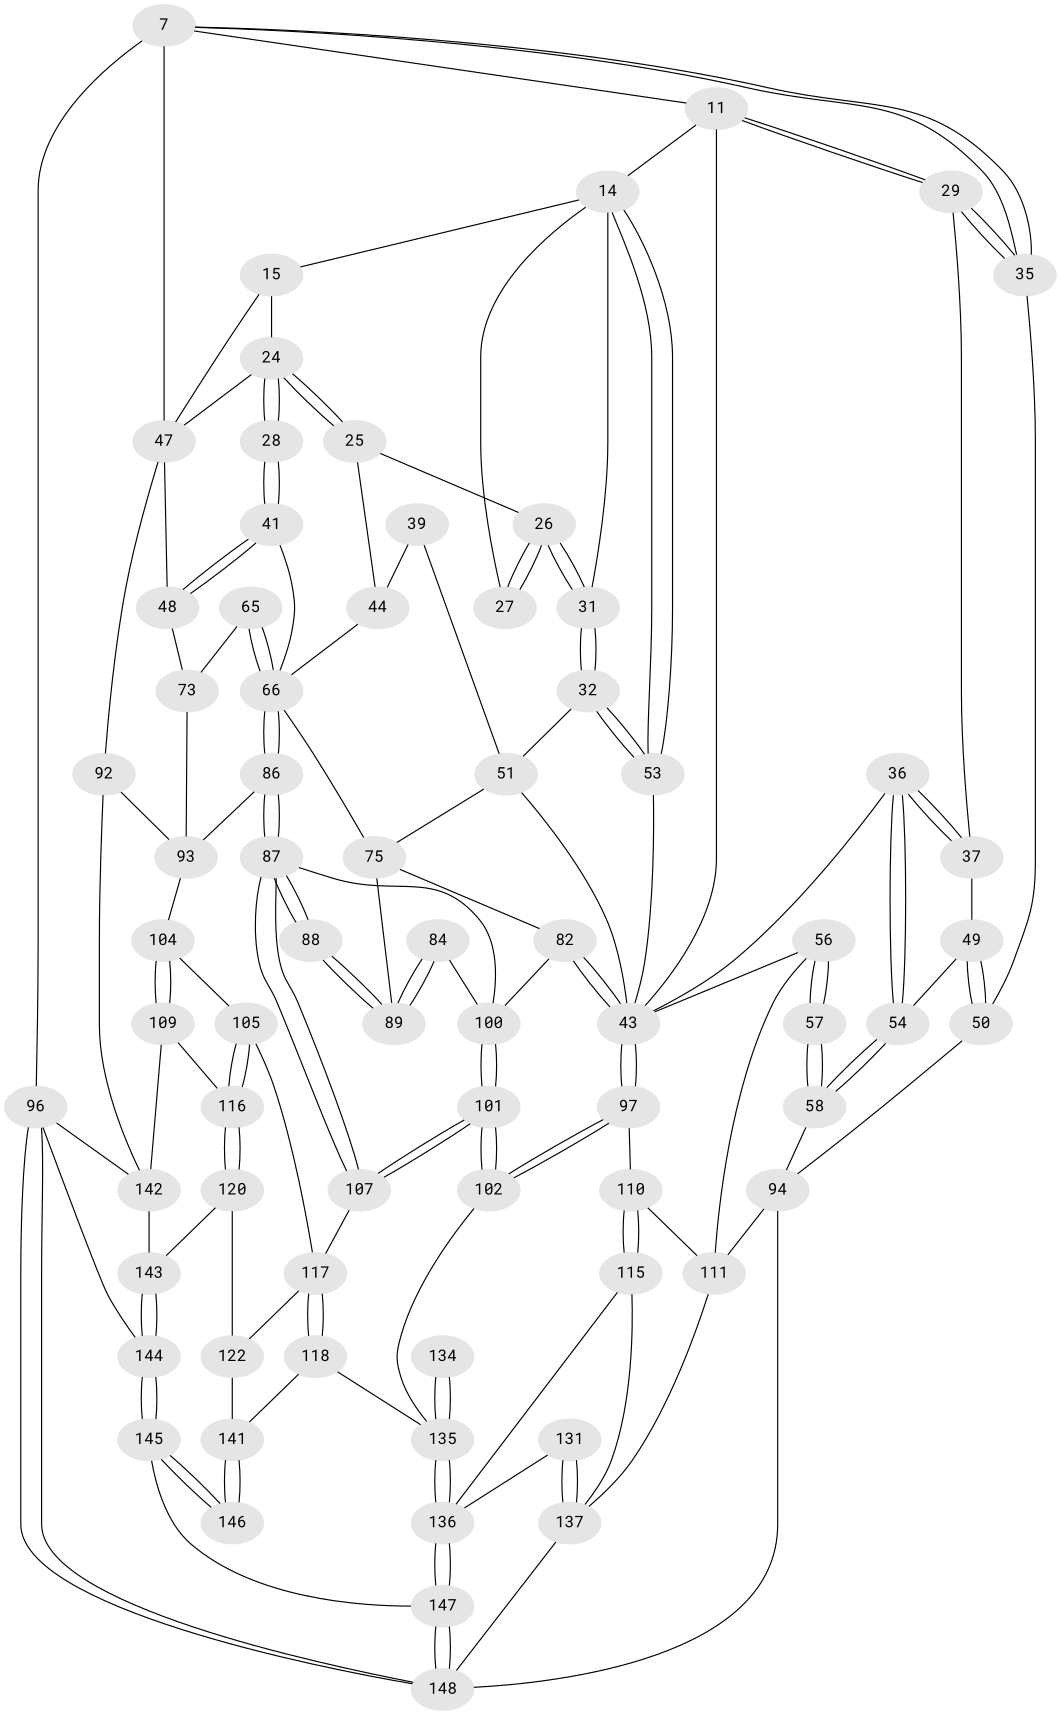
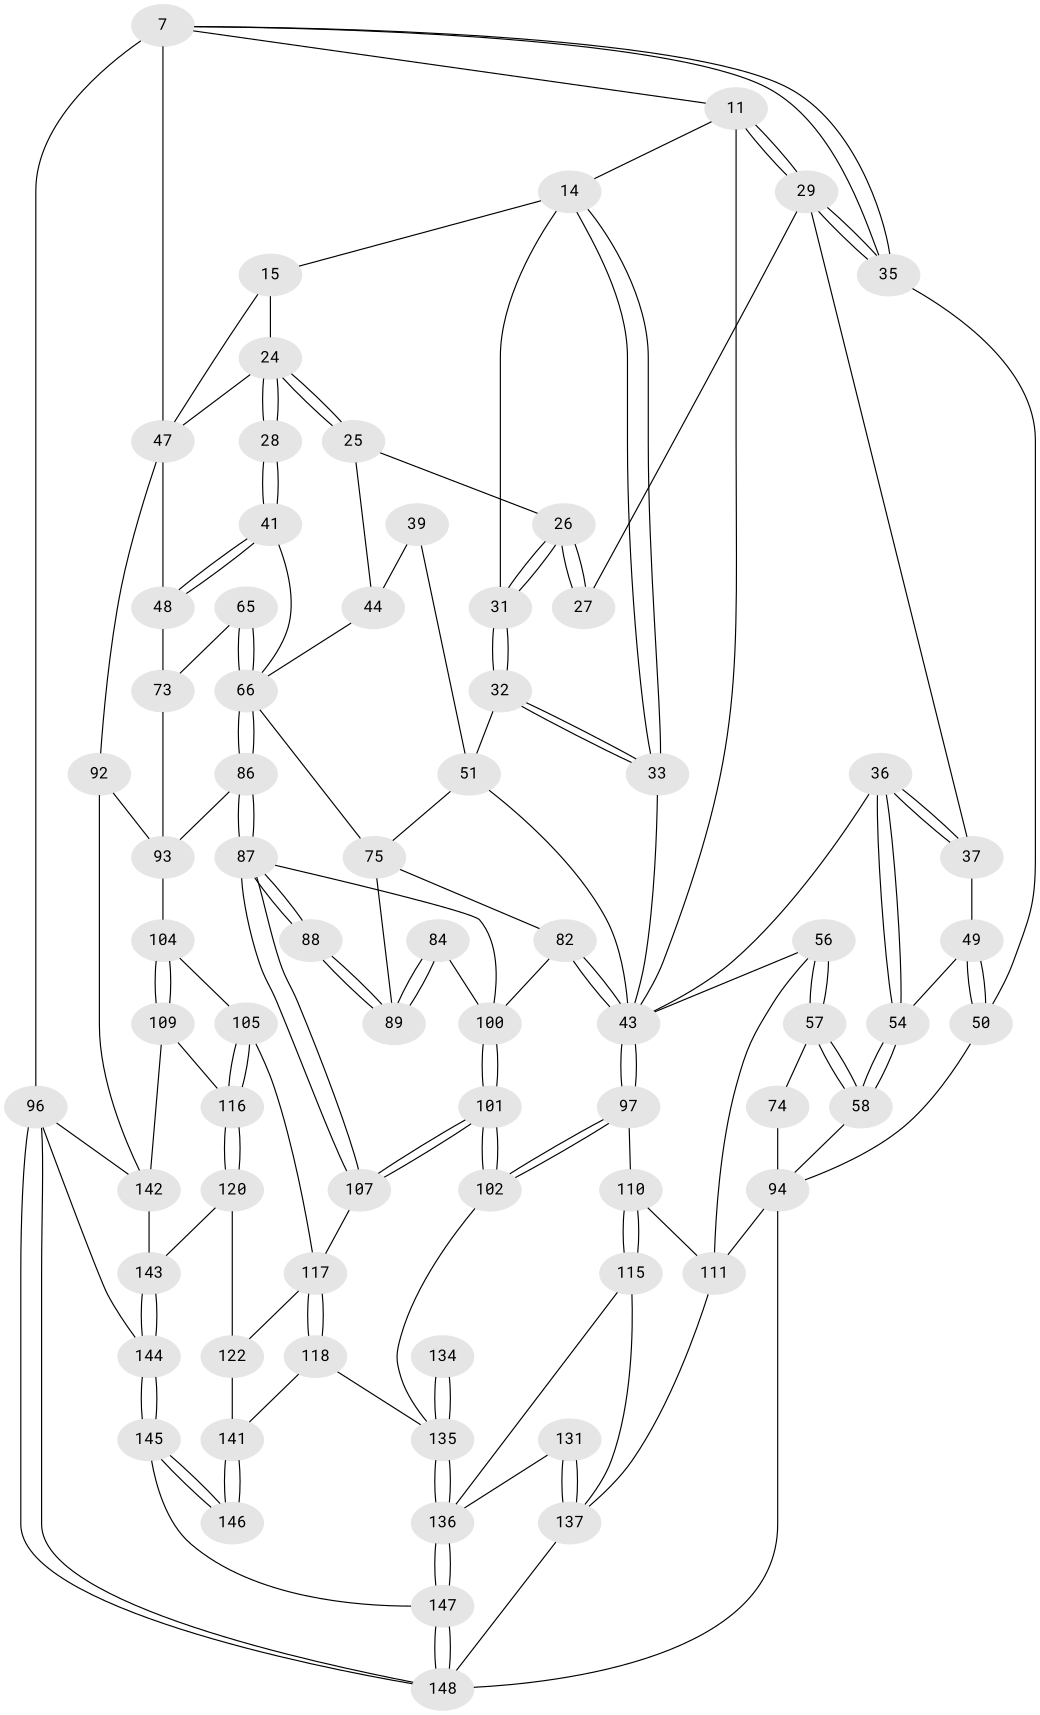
(481, 378) -> (696, 400)
(653, 774) -> (658, 774)
none -> (778, 1107)
